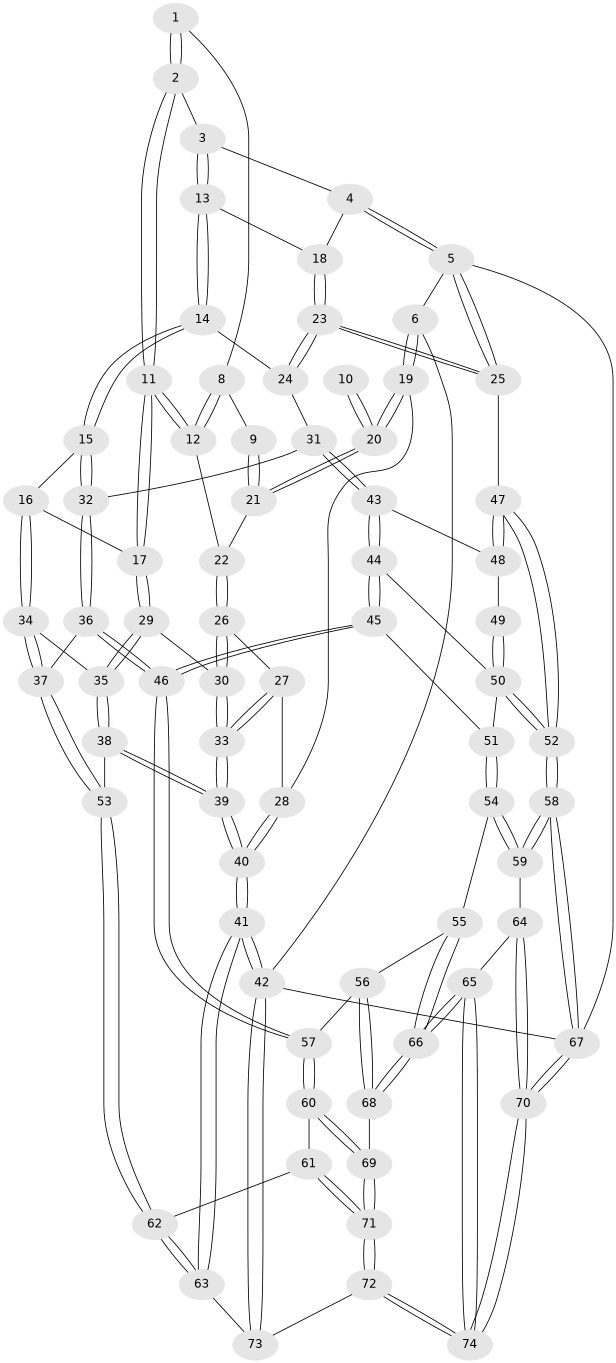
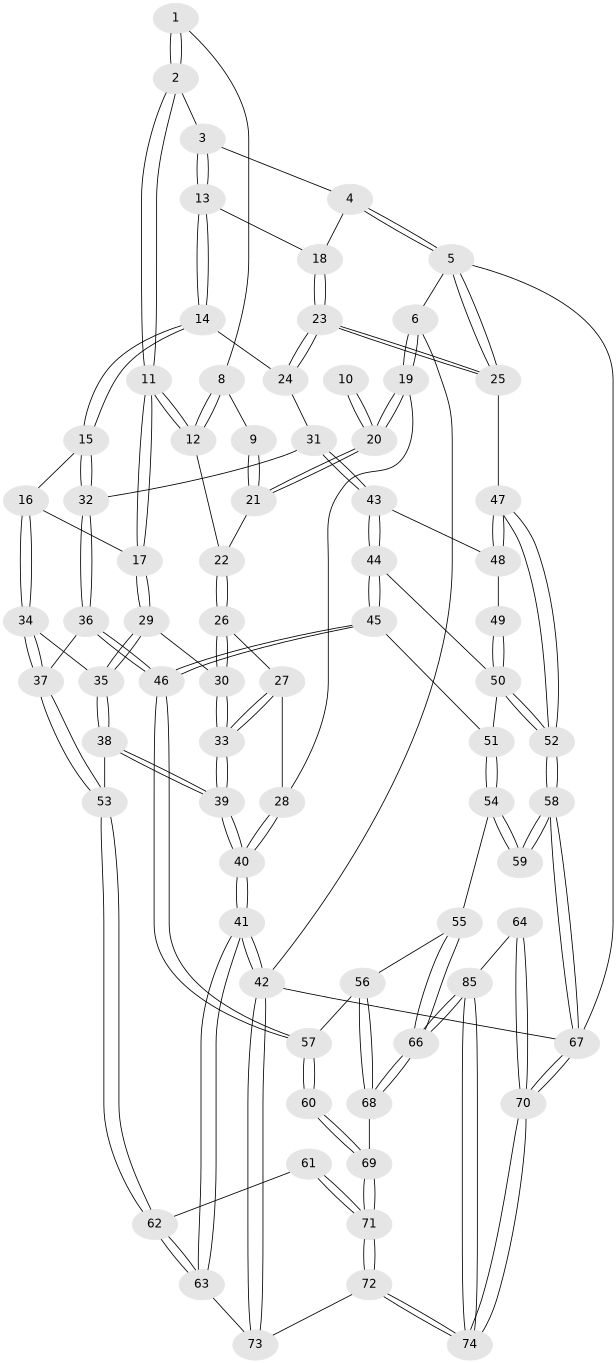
(520, 893) -> none
(470, 983) -> (470, 983)
(309, 1134) -> none
